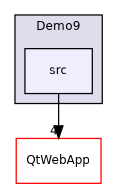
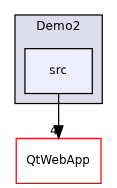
(59, 27) -> (59, 27)
